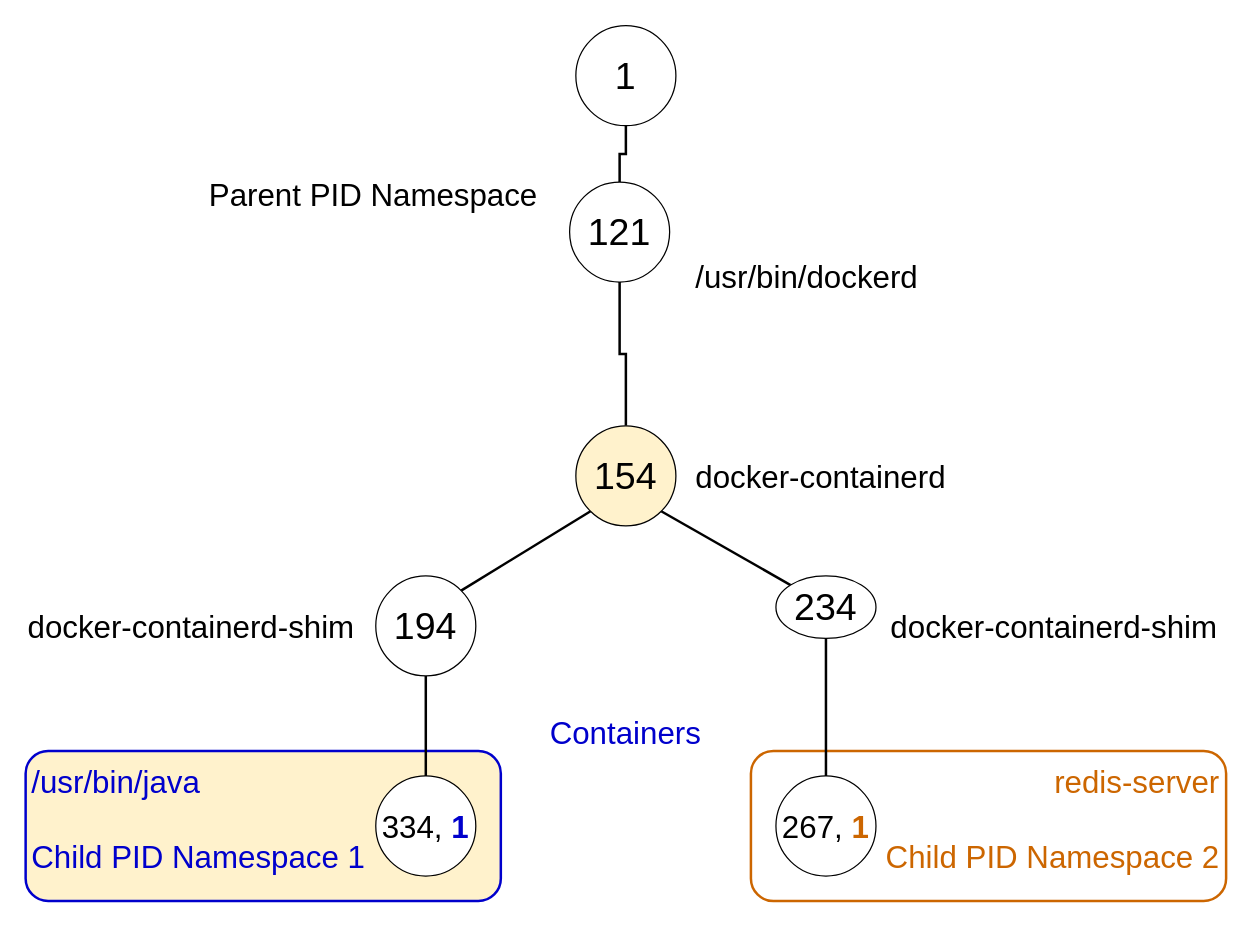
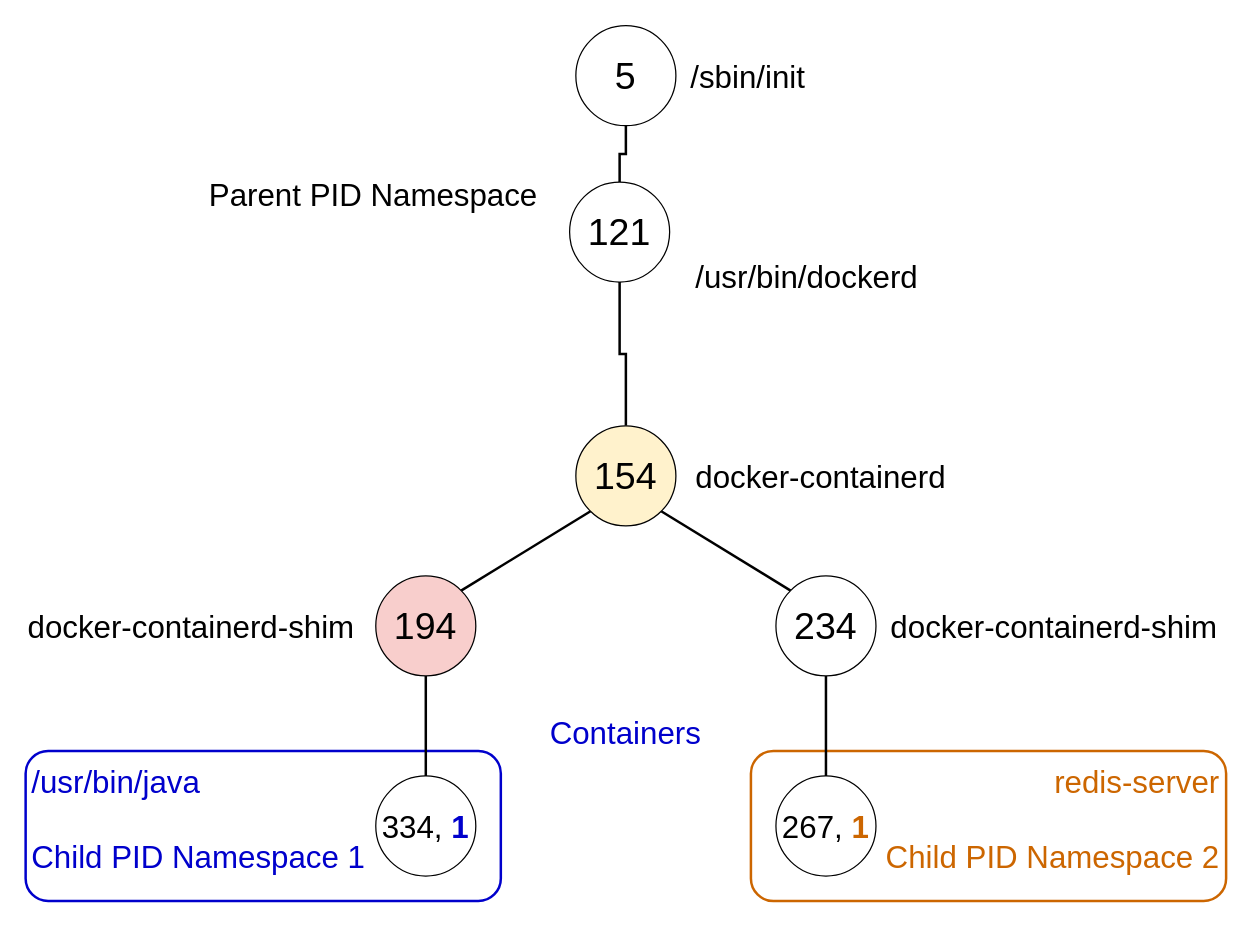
(626, 76) -> (626, 76)
none -> (807, 76)
(826, 607) -> (826, 626)
(426, 626) -> (426, 626)
(263, 826) -> (263, 826)
